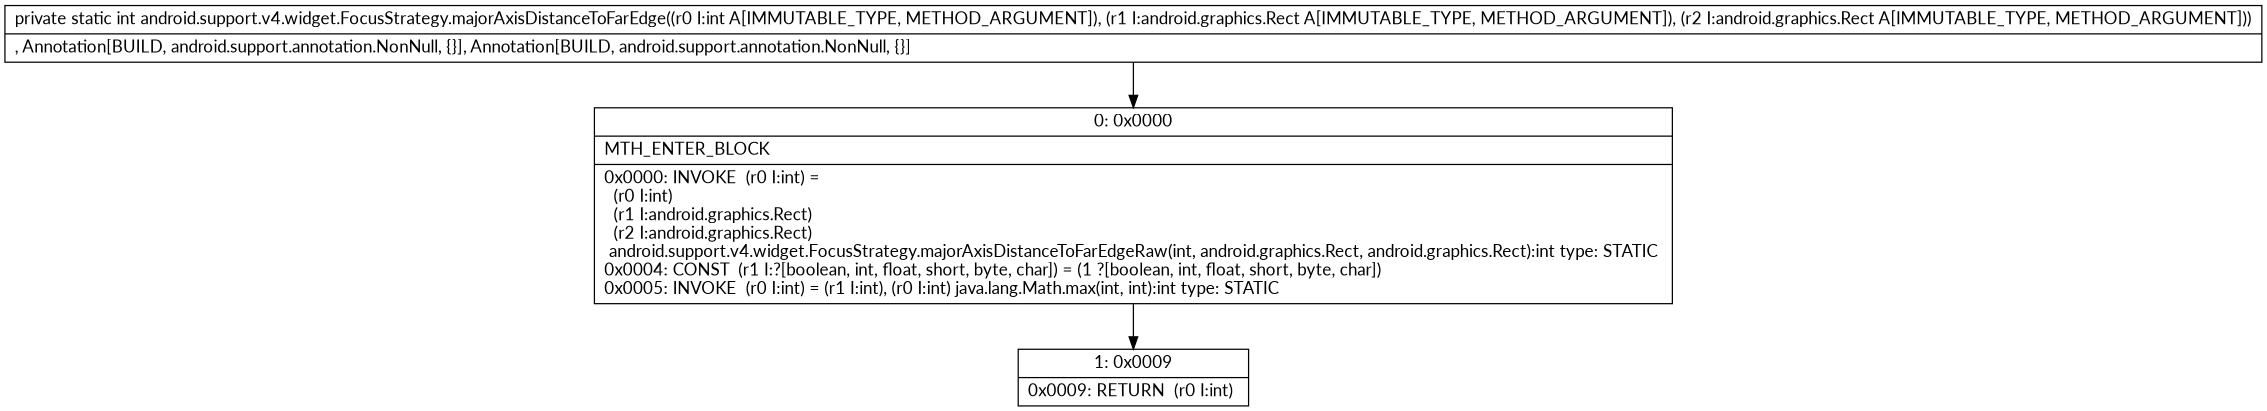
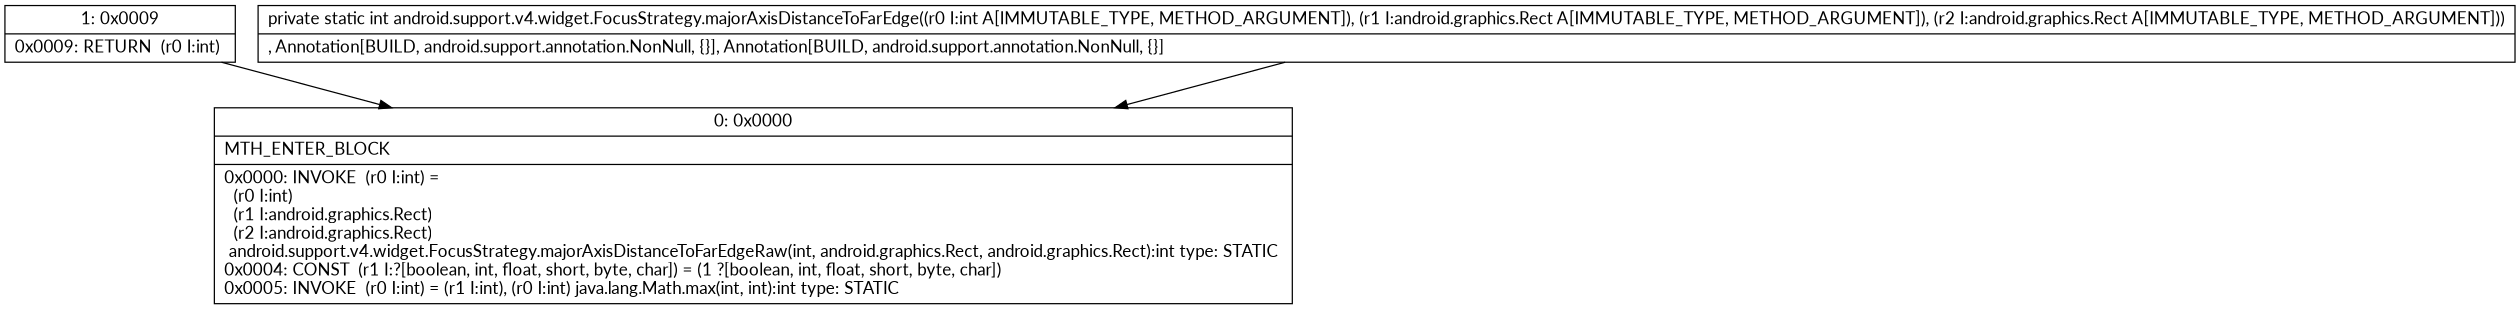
(1133, 320) -> (301, 83)
